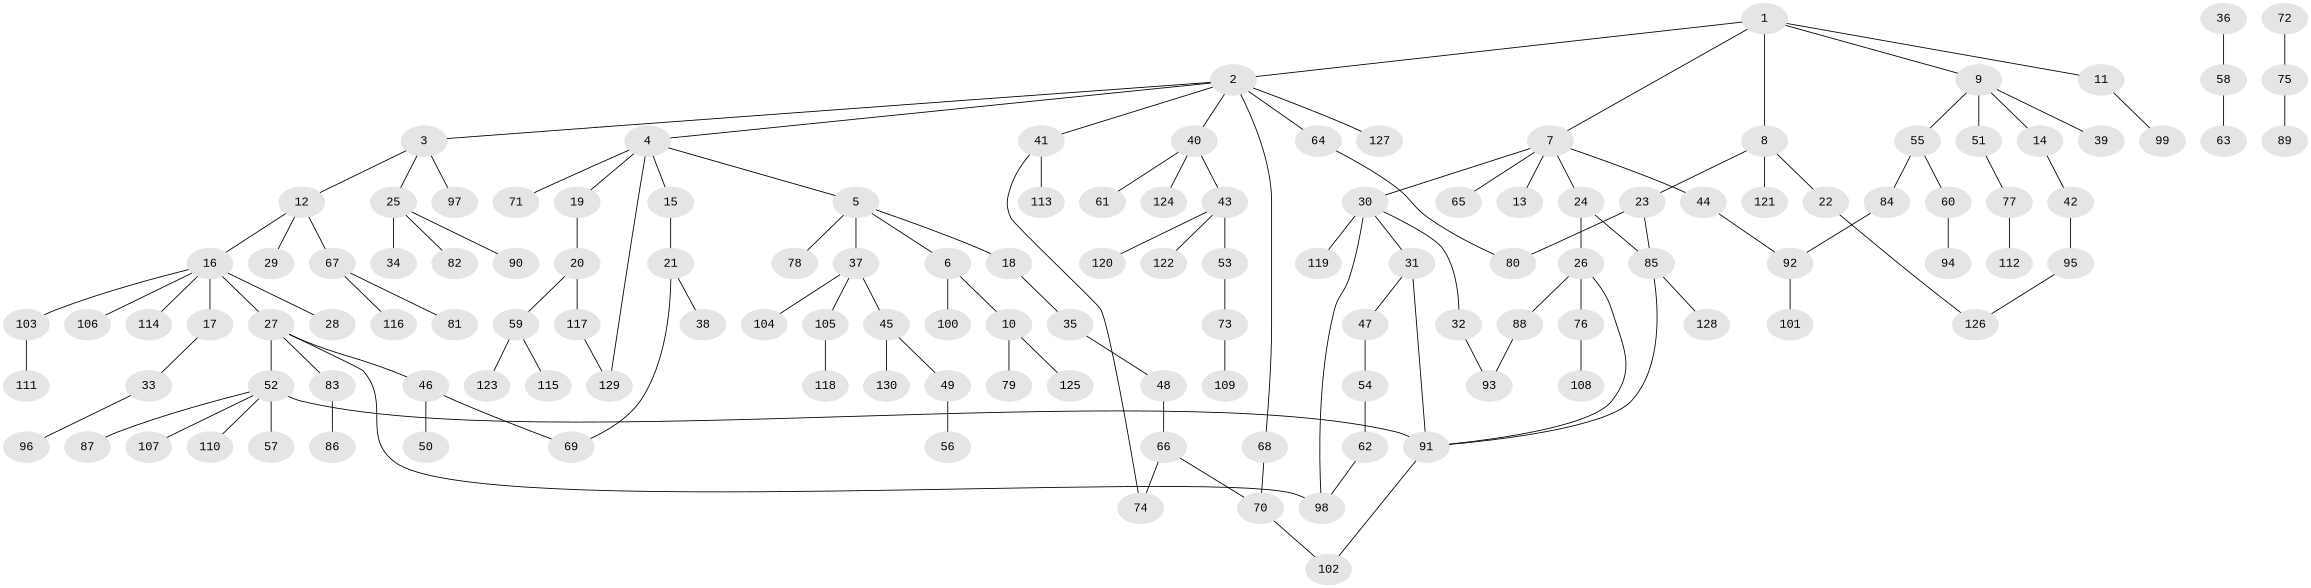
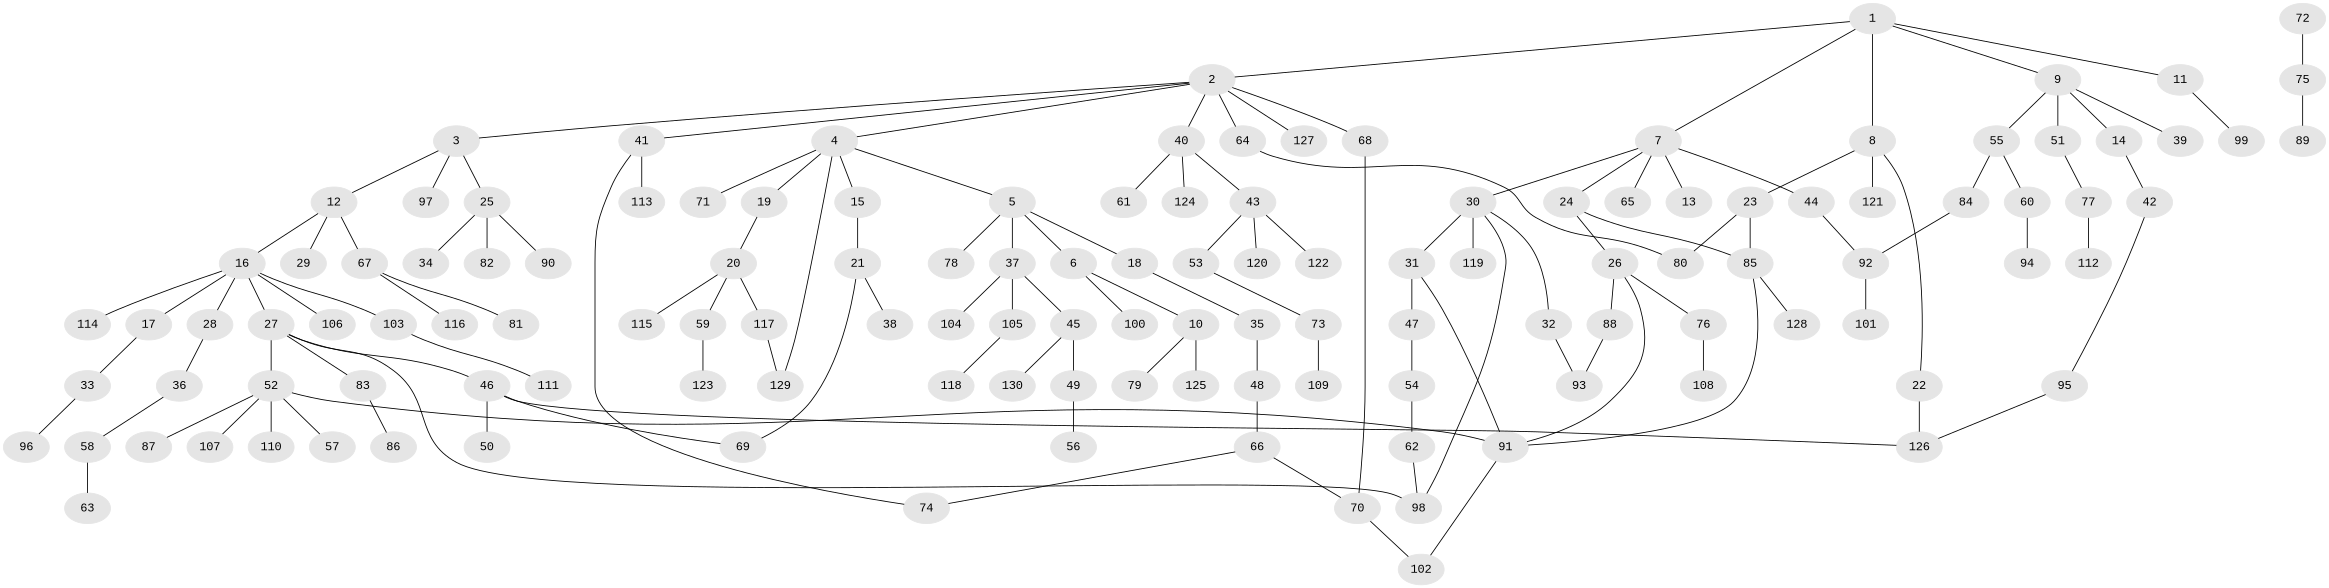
none -> (195, 355)
(532, 355) -> (688, 294)
none -> (1200, 427)
